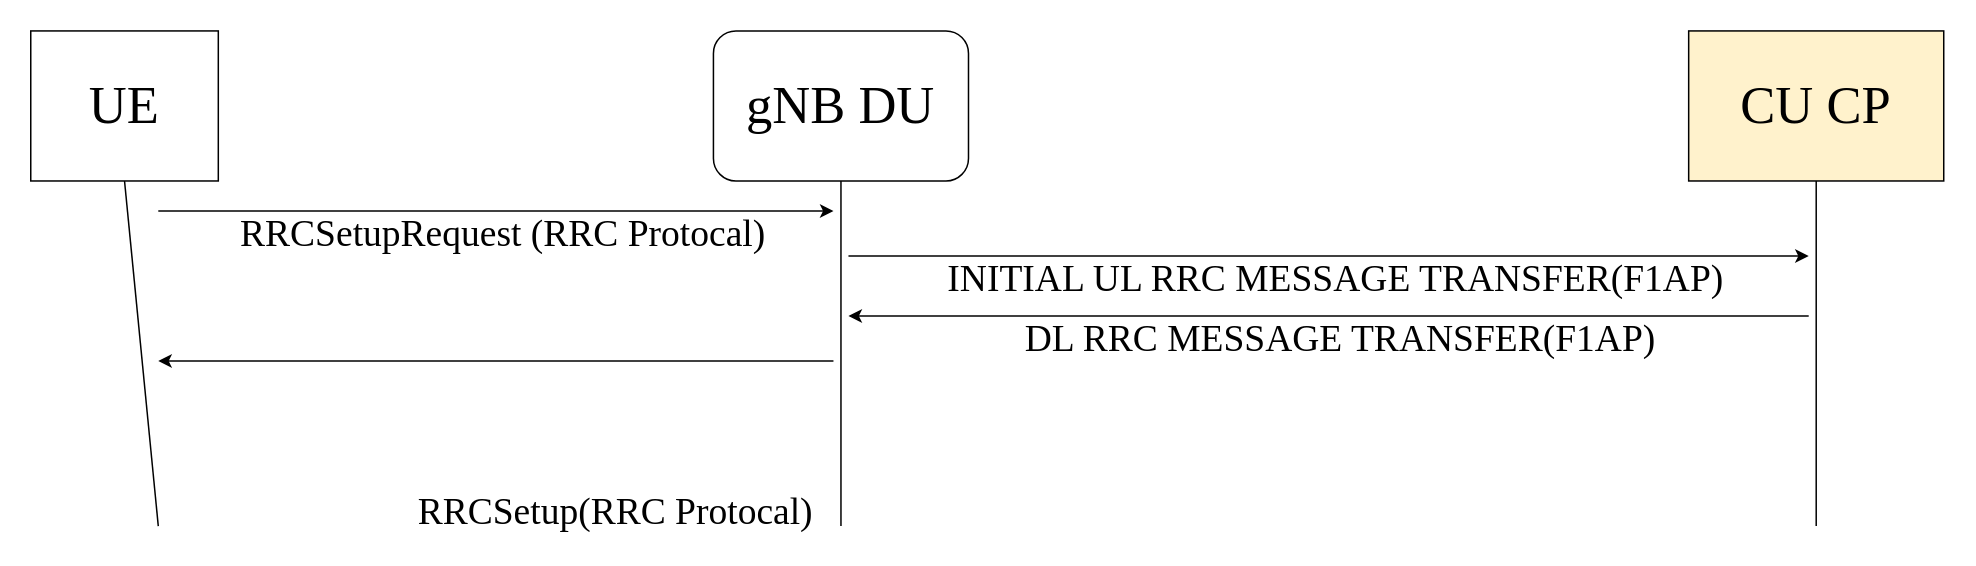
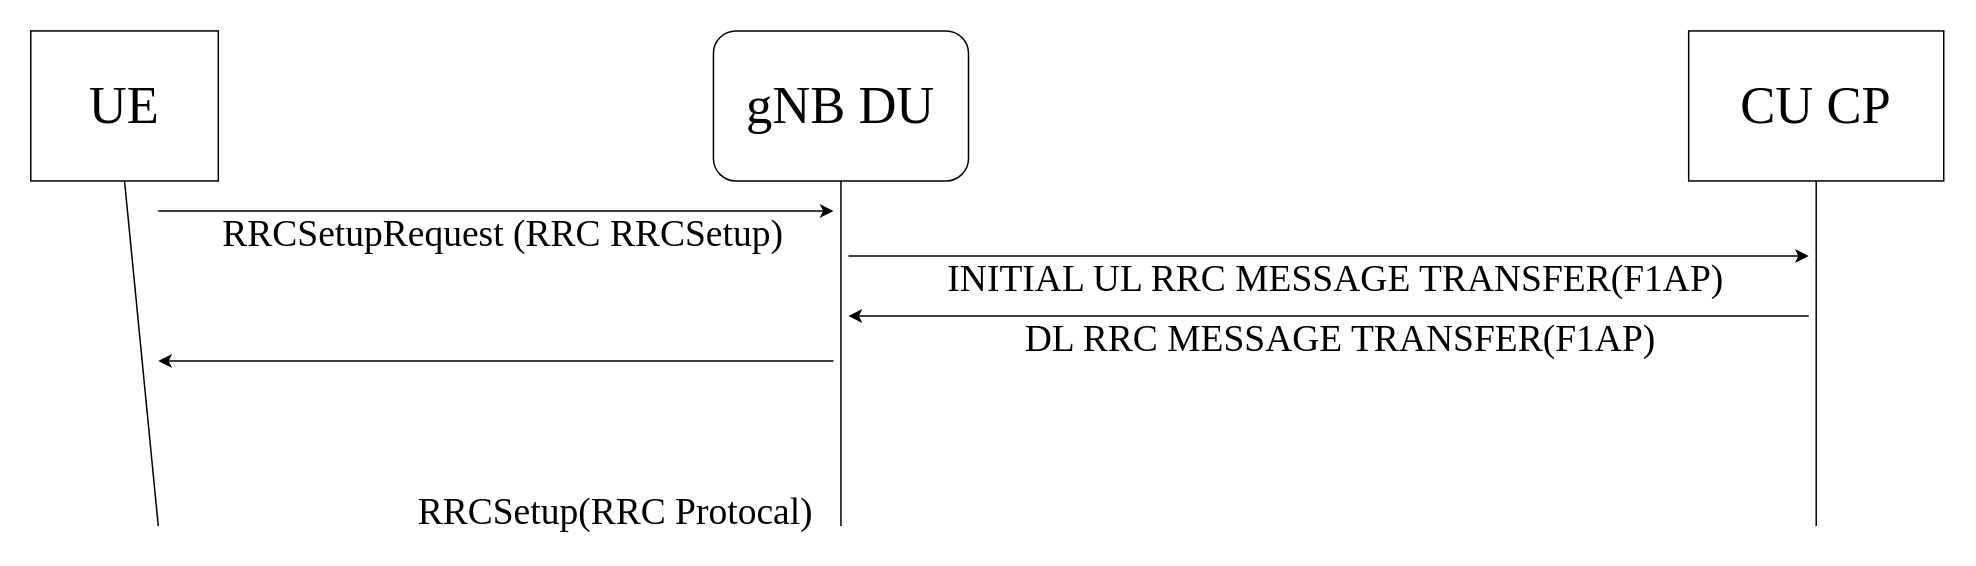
(1816, 106) -> (1816, 106)
(503, 233) -> (503, 233)
